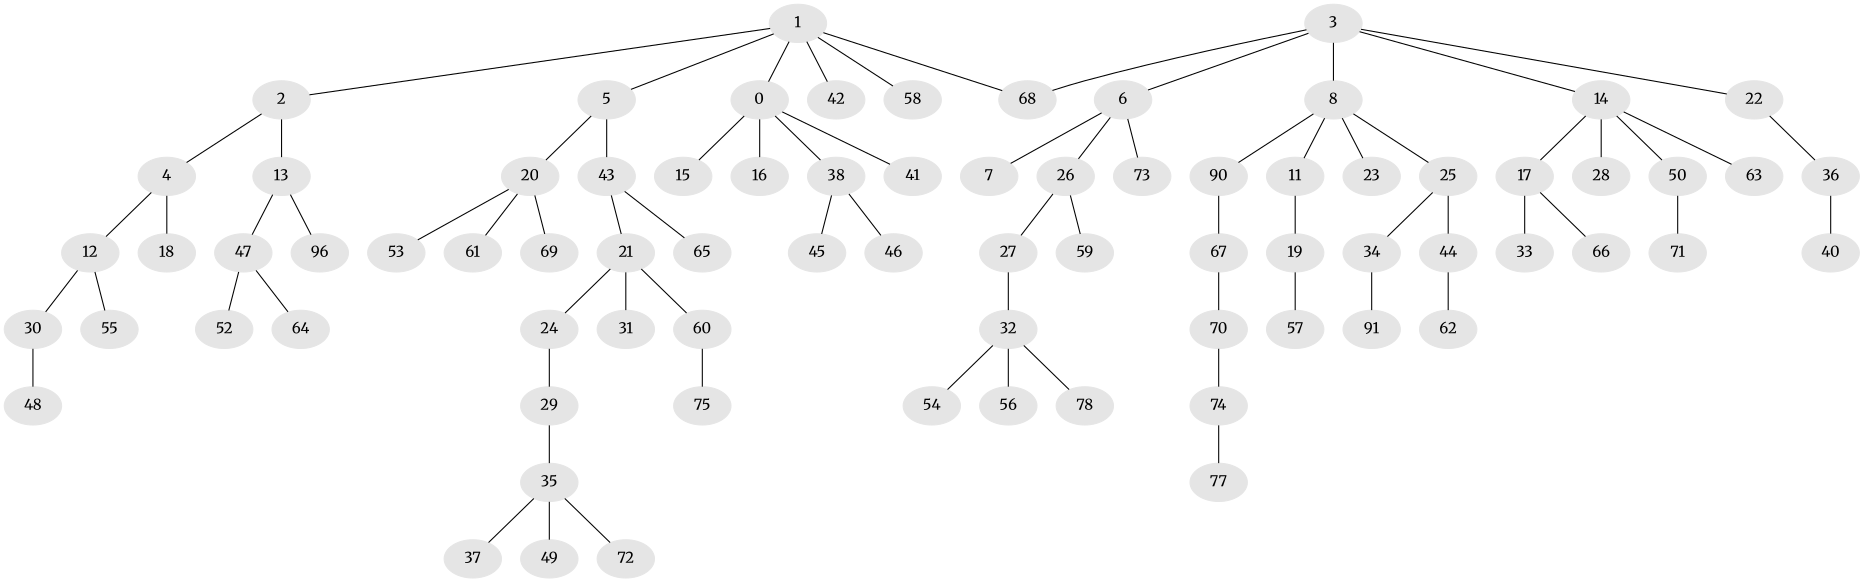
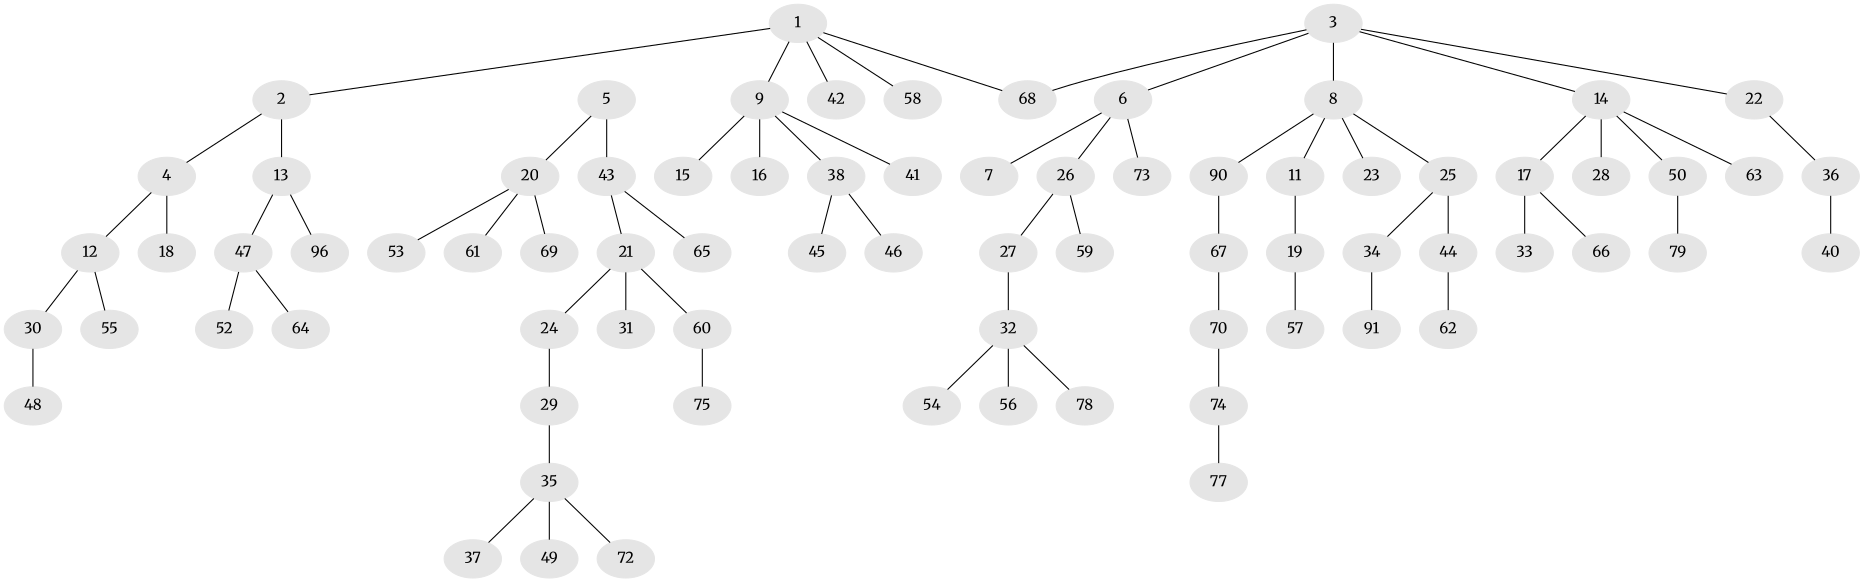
(702, 62) -> none
(760, 100) -> (760, 100)
(1678, 253) -> (1678, 253)
